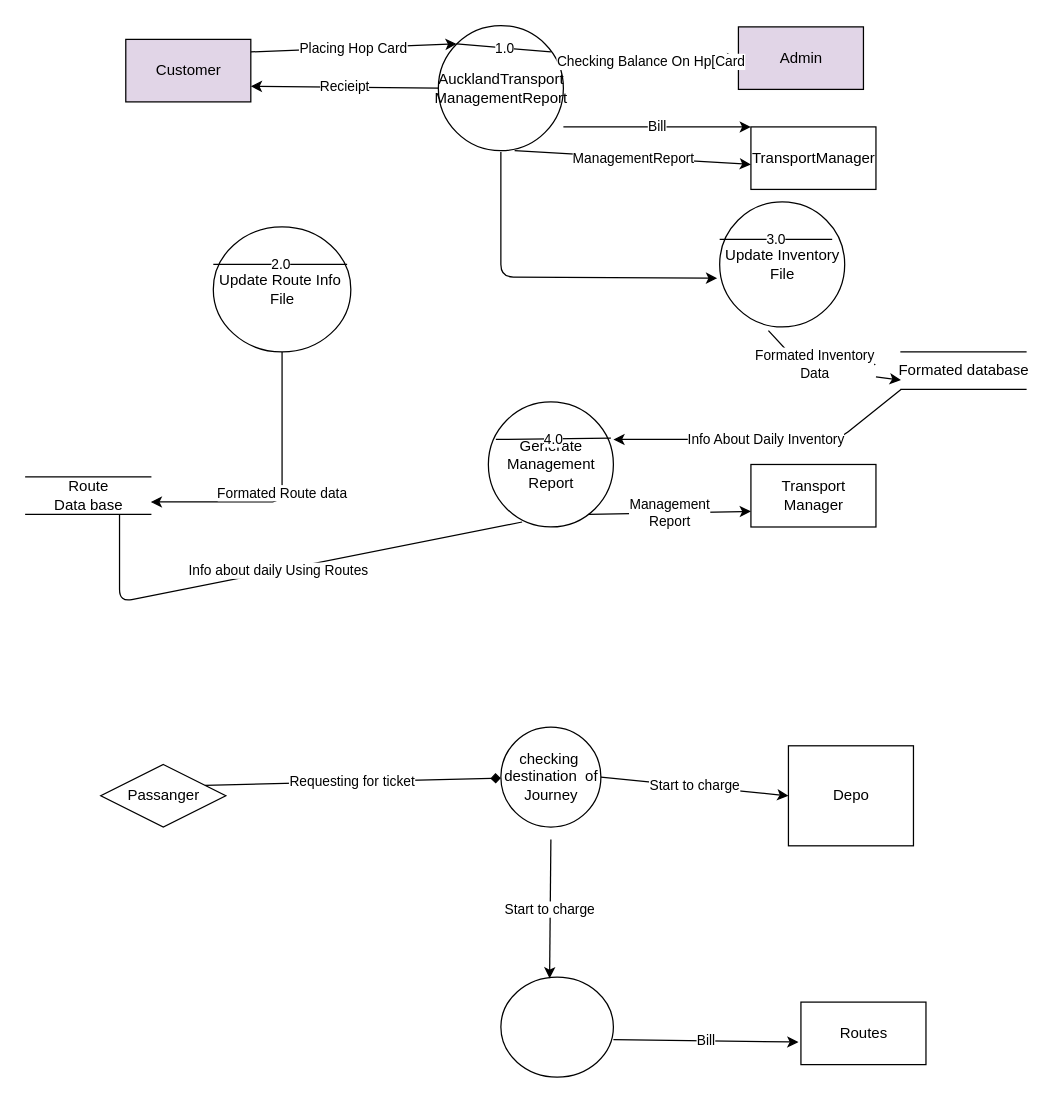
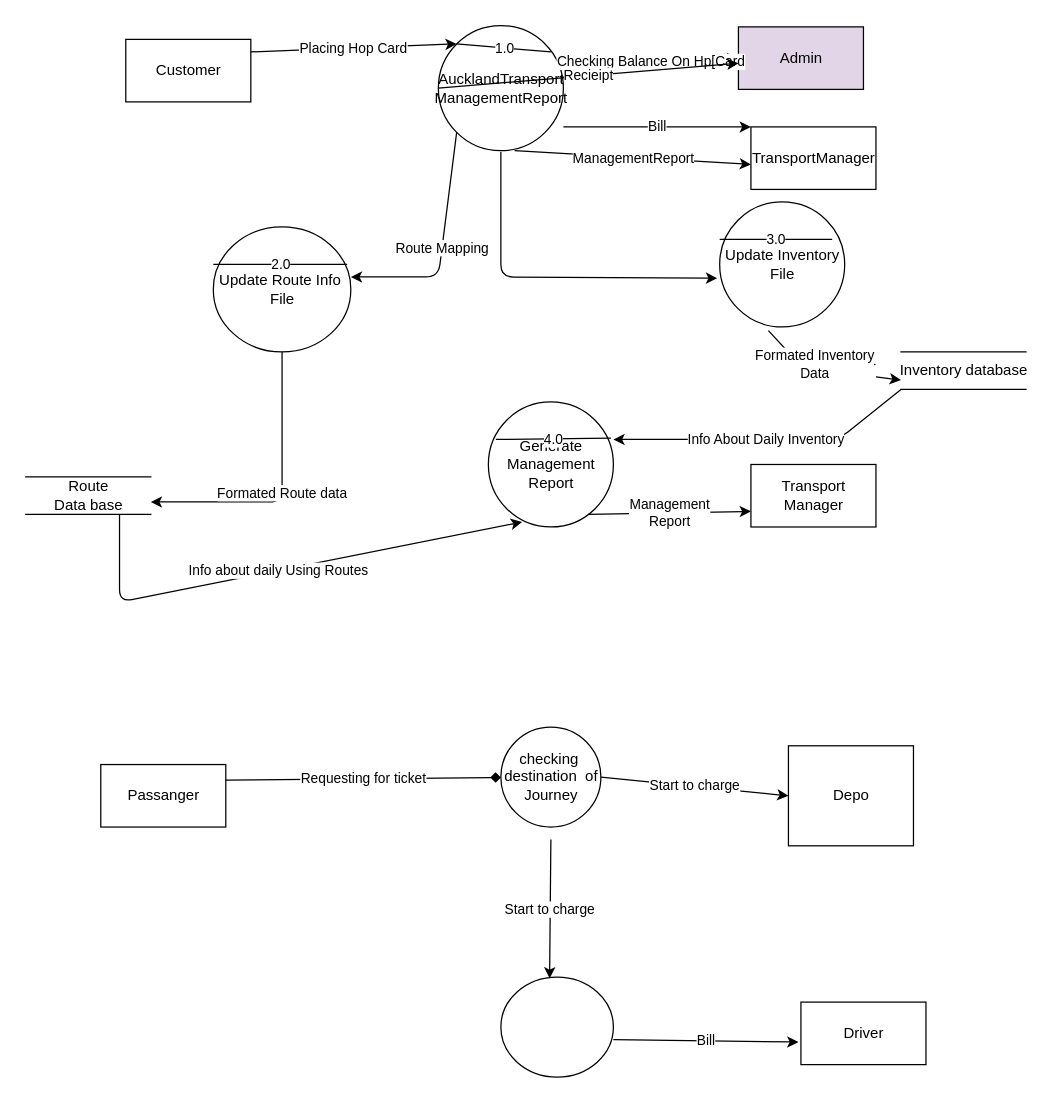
(188, 71) -> (188, 71)
(349, 87) -> (584, 76)
none -> (443, 240)
(964, 371) -> (964, 371)
(516, 523) -> (512, 524)
(163, 796) -> (163, 796)
(864, 1033) -> (864, 1033)
